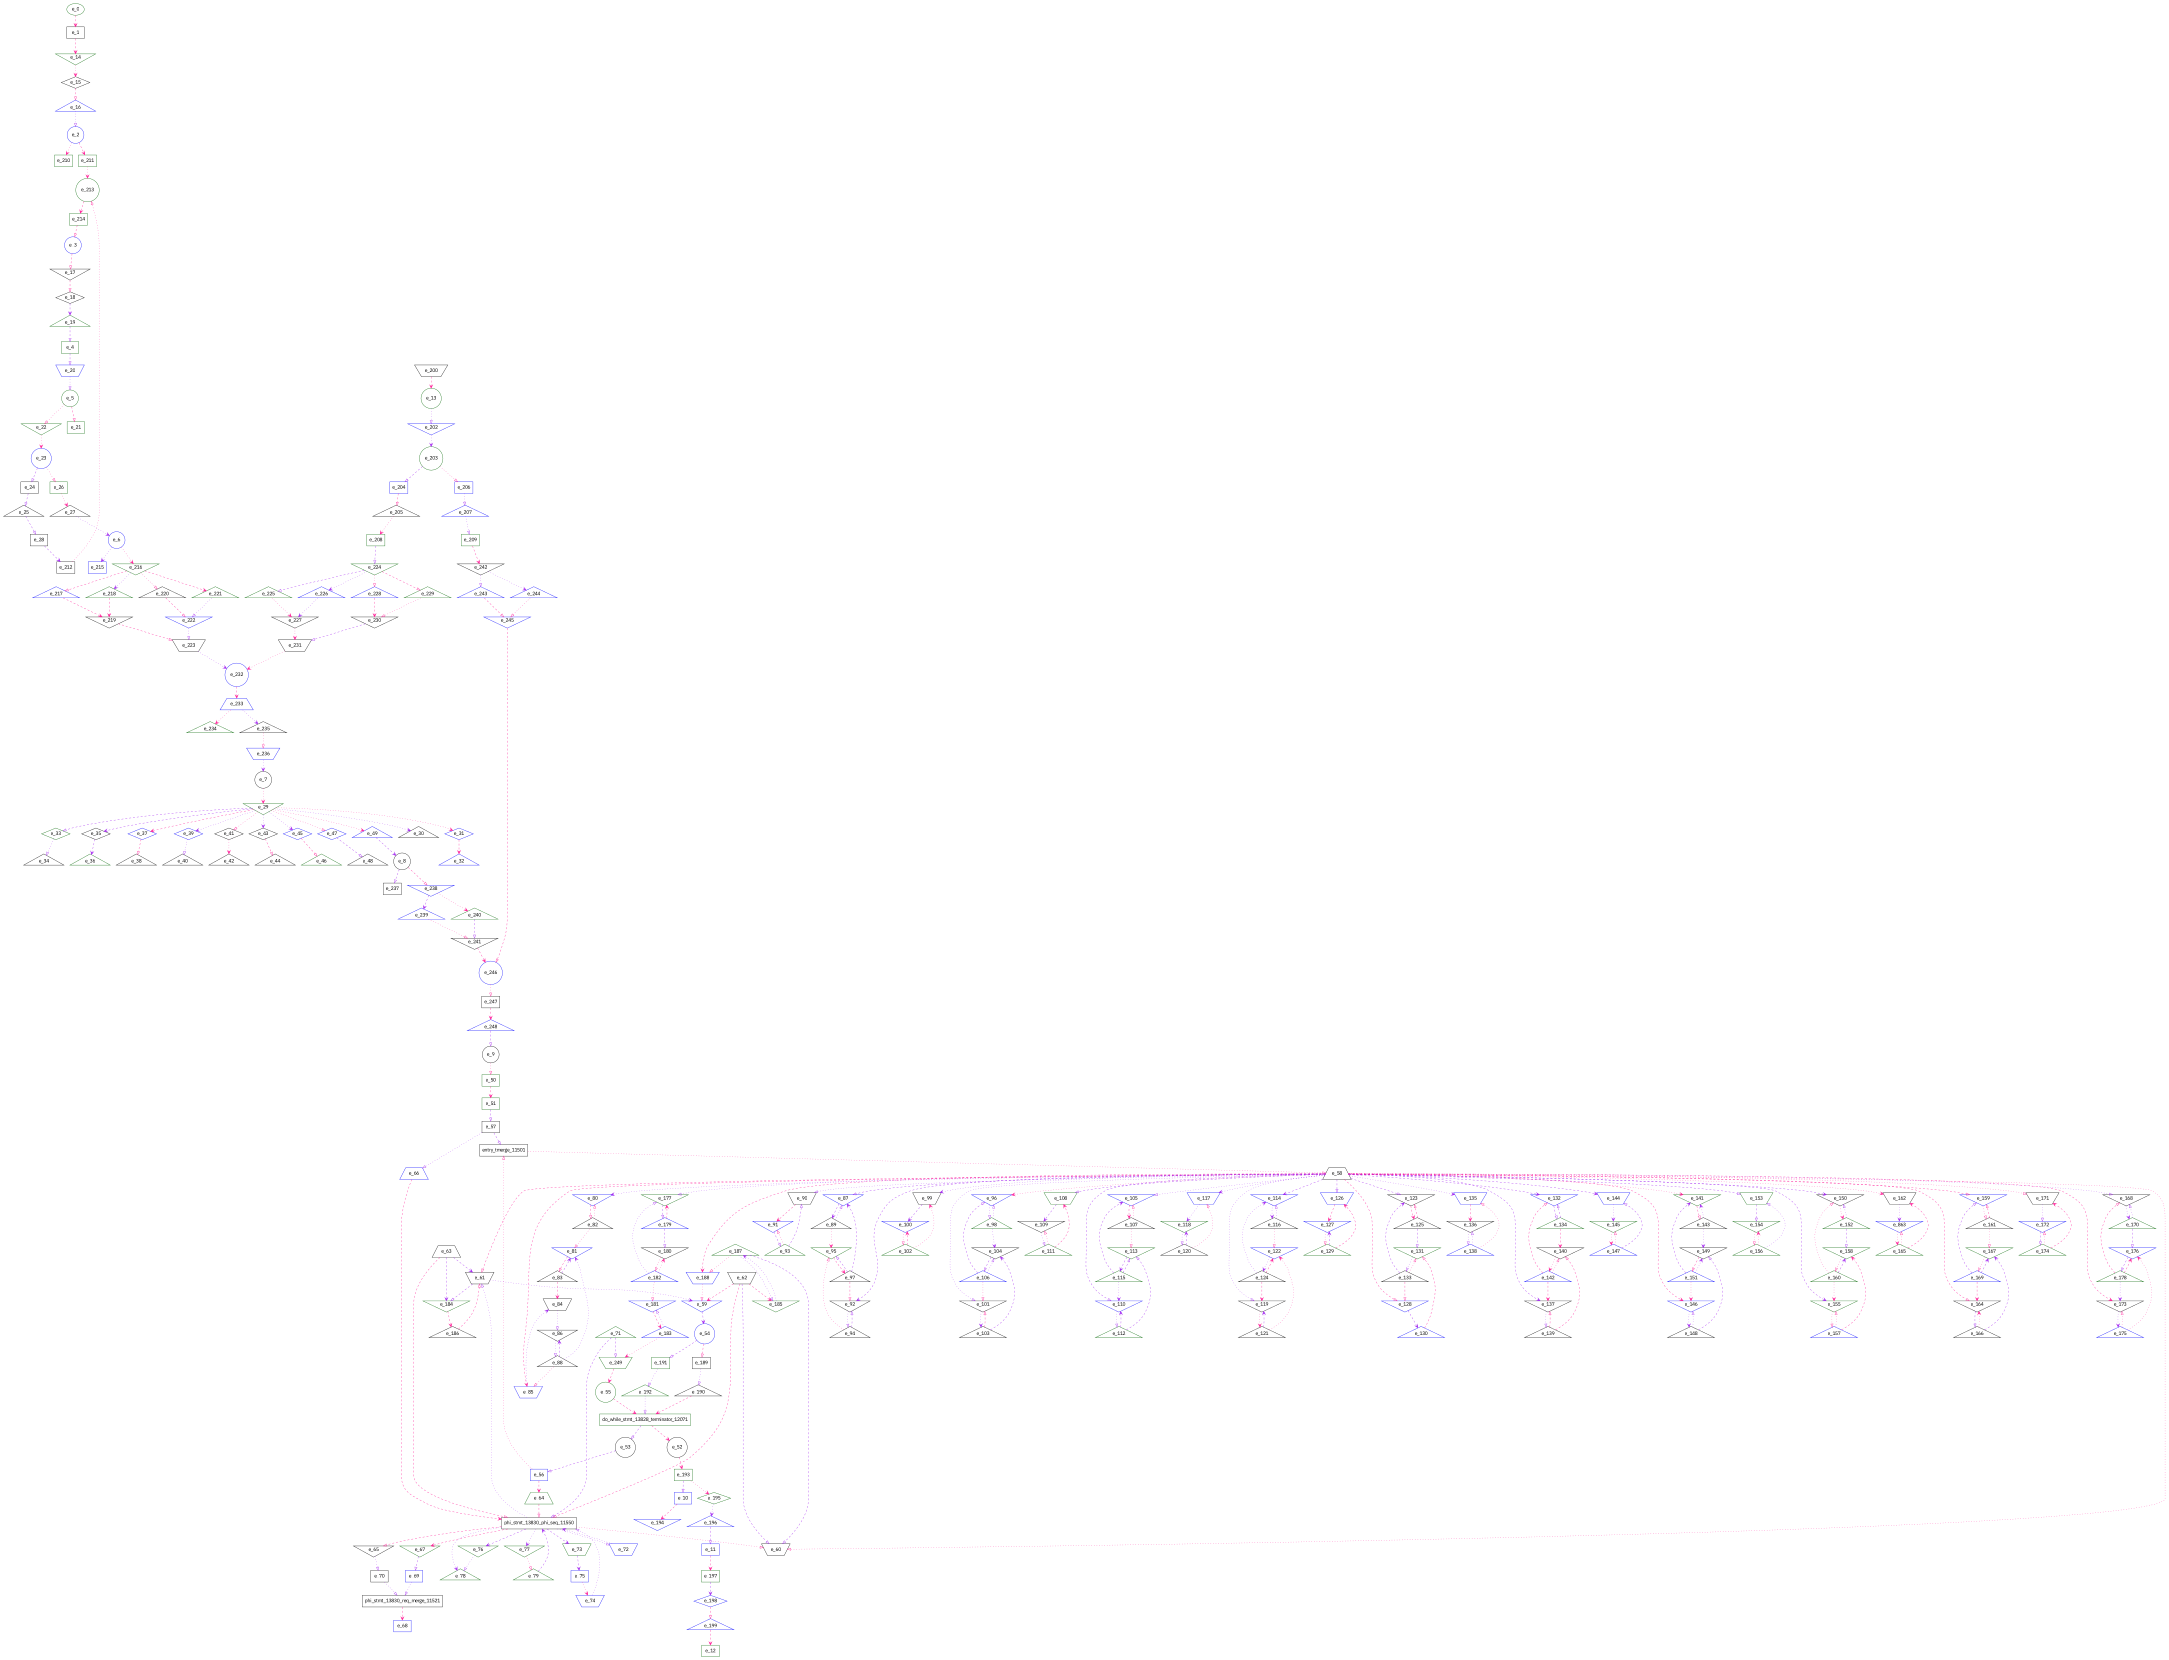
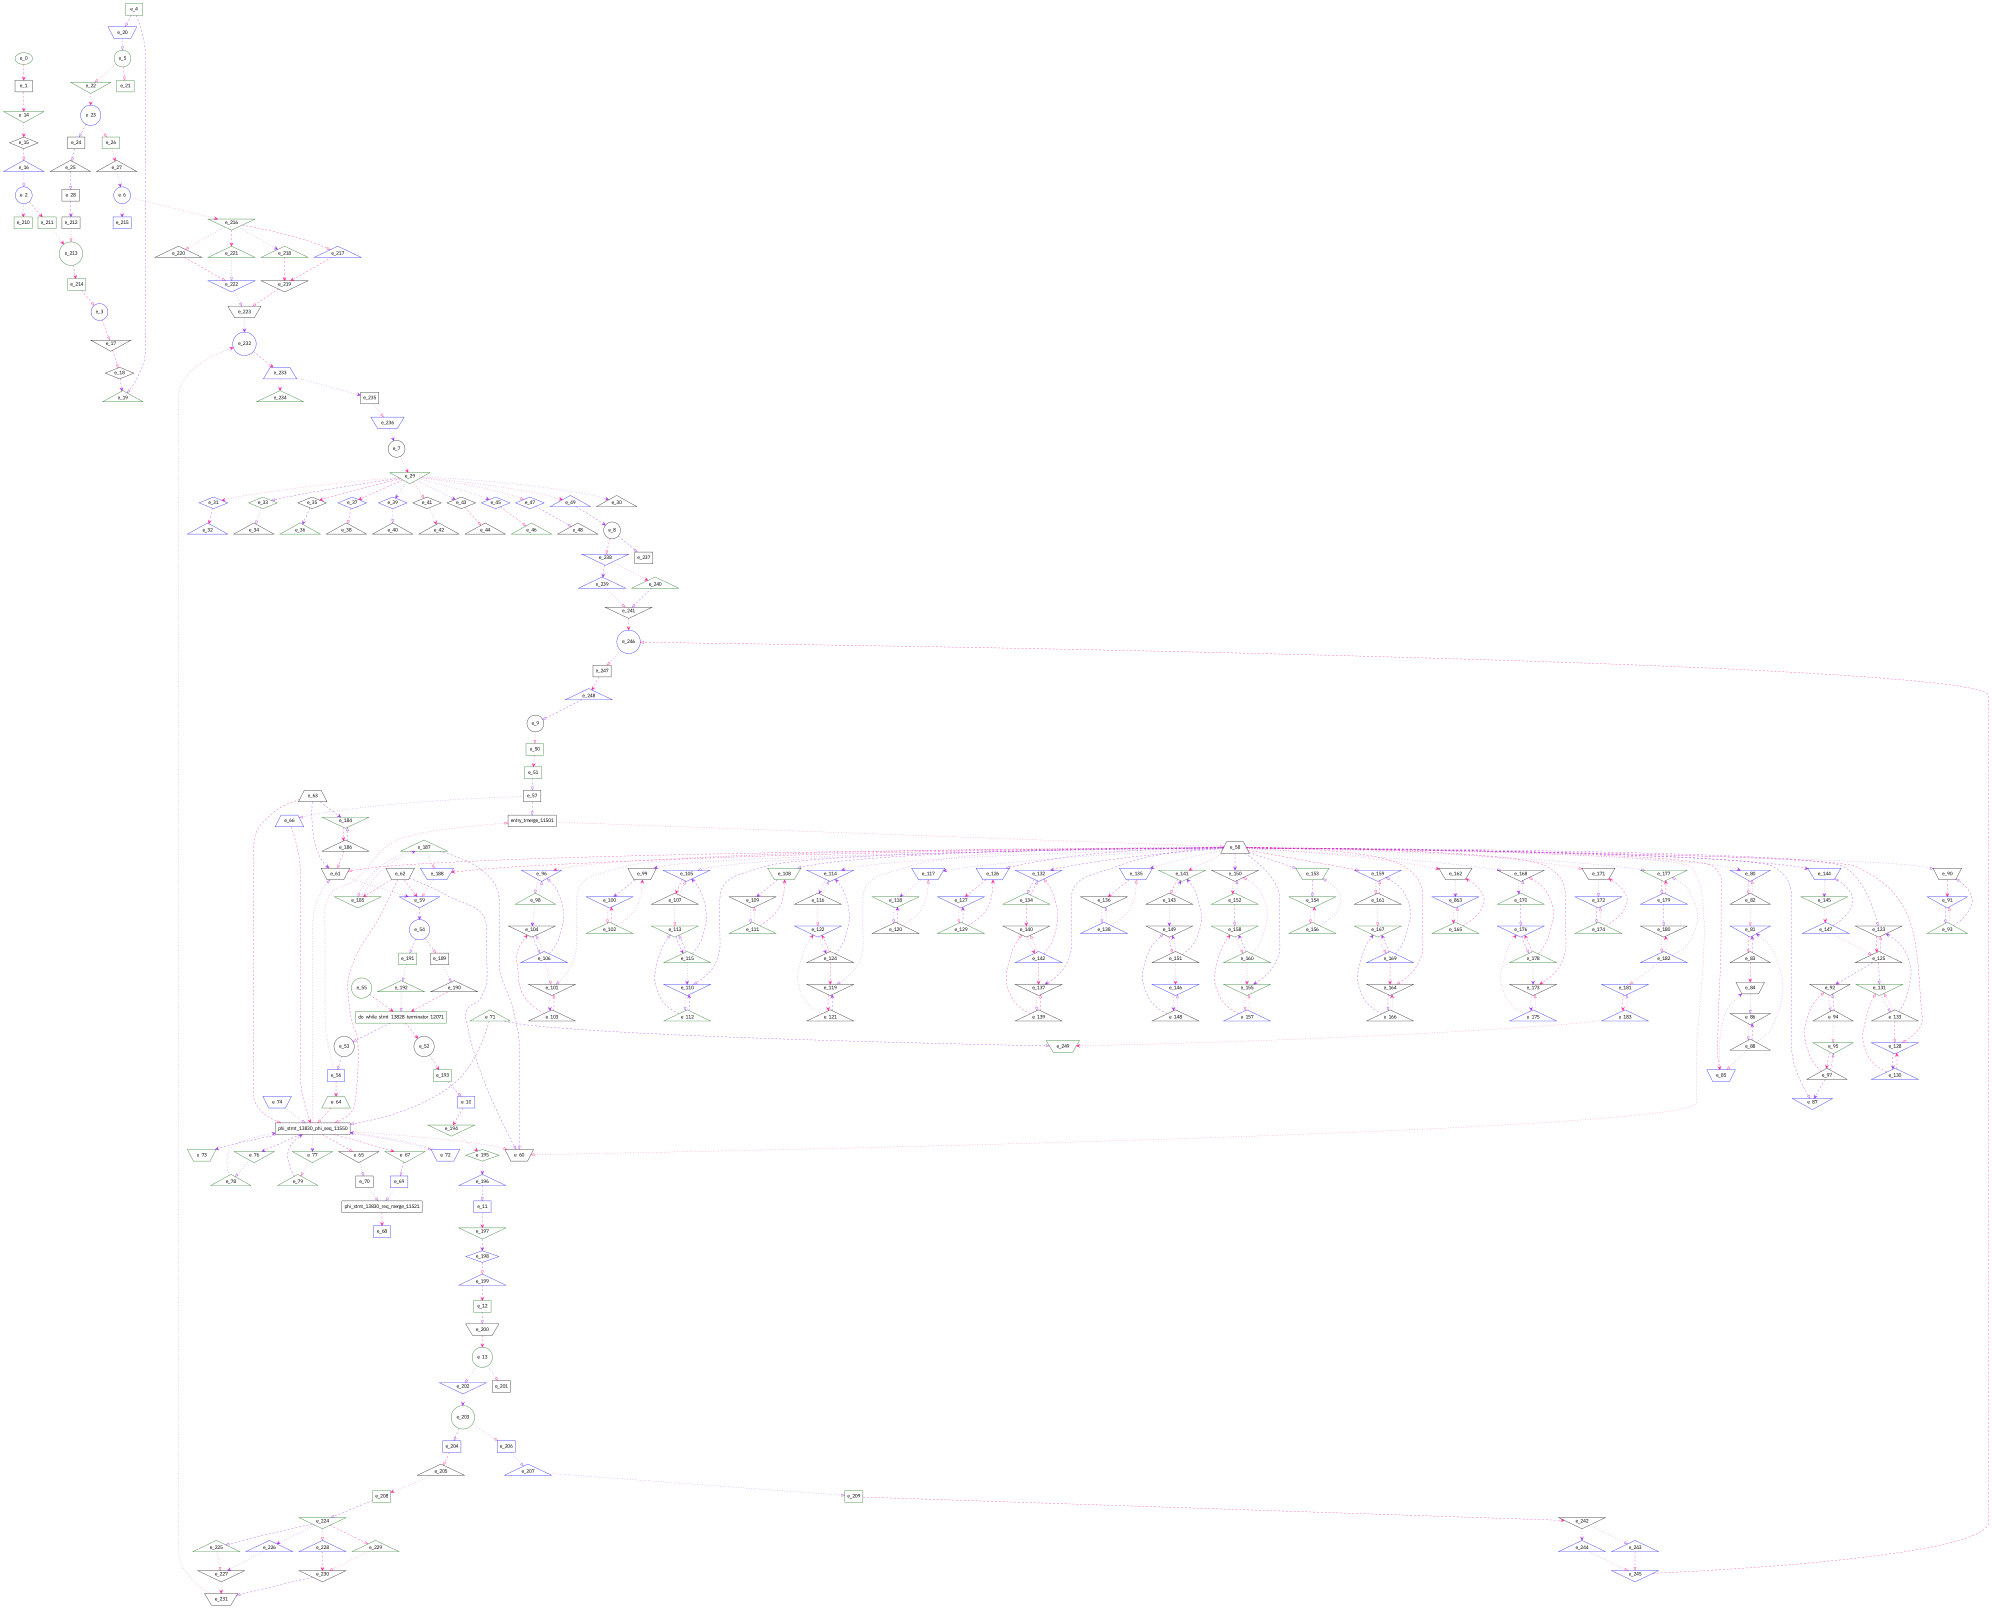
(70, 332) -> (146, 204)
(281, 606) -> (218, 1560)
(263, 729) -> (370, 398)
(179, 818) -> (362, 488)
none -> (1897, 1063)
(1304, 1186) -> (1034, 854)
(929, 1187) -> (1856, 973)
(1627, 1190) -> none
(831, 1225) -> none
(1242, 1236) -> (849, 918)
(1615, 1240) -> (1850, 943)
(1691, 1278) -> (1175, 959)
(463, 1291) -> (348, 836)
(1014, 1298) -> (519, 980)
none -> (482, 1316)
(1260, 1318) -> (828, 1001)
(612, 1374) -> none
none -> (501, 1386)
(699, 1487) -> (464, 1140)
(657, 1523) -> (451, 1129)
(468, 1535) -> (231, 1148)
(580, 1576) -> none
(710, 1576) -> (482, 1232)
